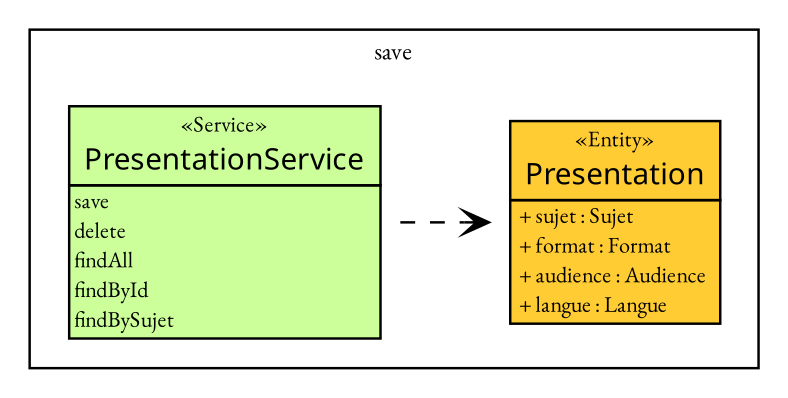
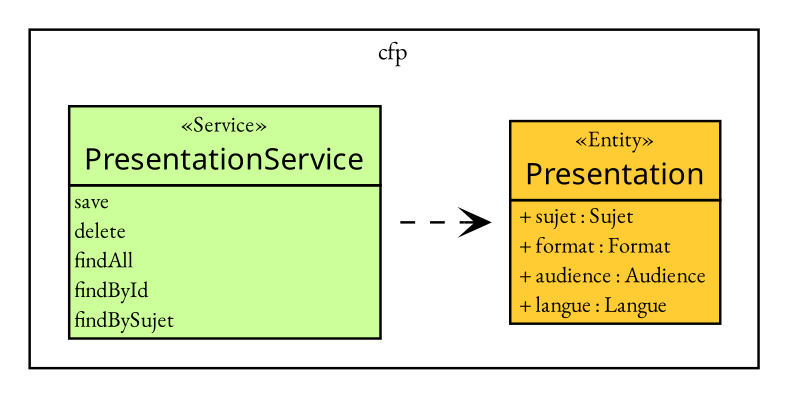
(394, 53) -> (394, 53)
